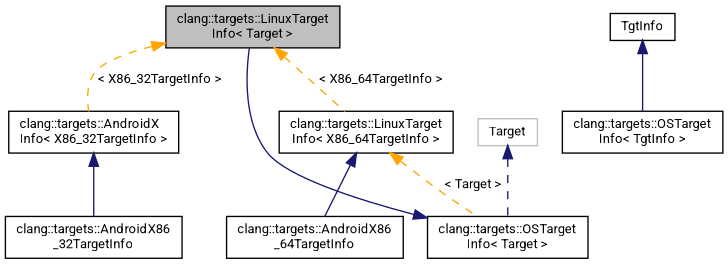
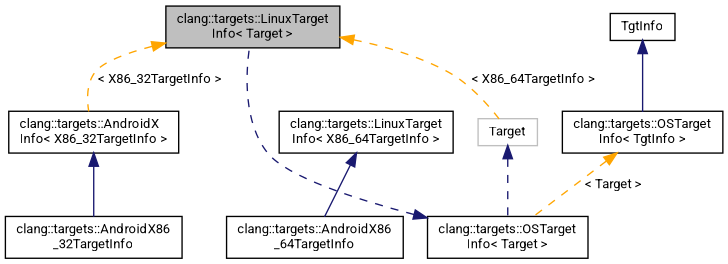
(315, 84) -> (435, 65)
(287, 169) -> (287, 169)
(438, 190) -> (570, 189)
